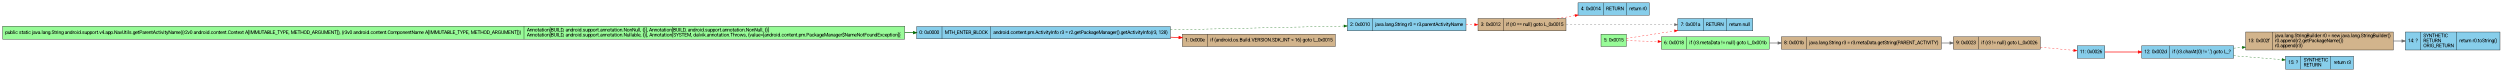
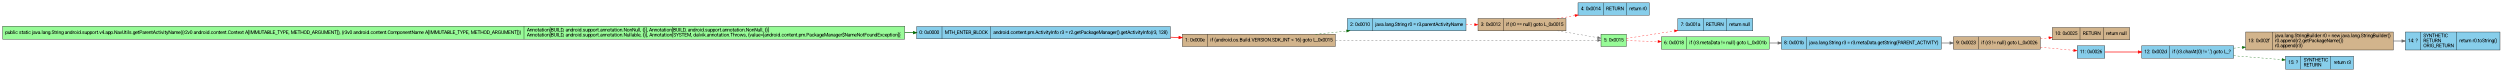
(1620, 25) -> (1577, 34)
(1257, 28) -> (1331, 33)
none -> (2091, 34)
none -> (1466, 40)
(1861, 43) -> (1861, 43)
